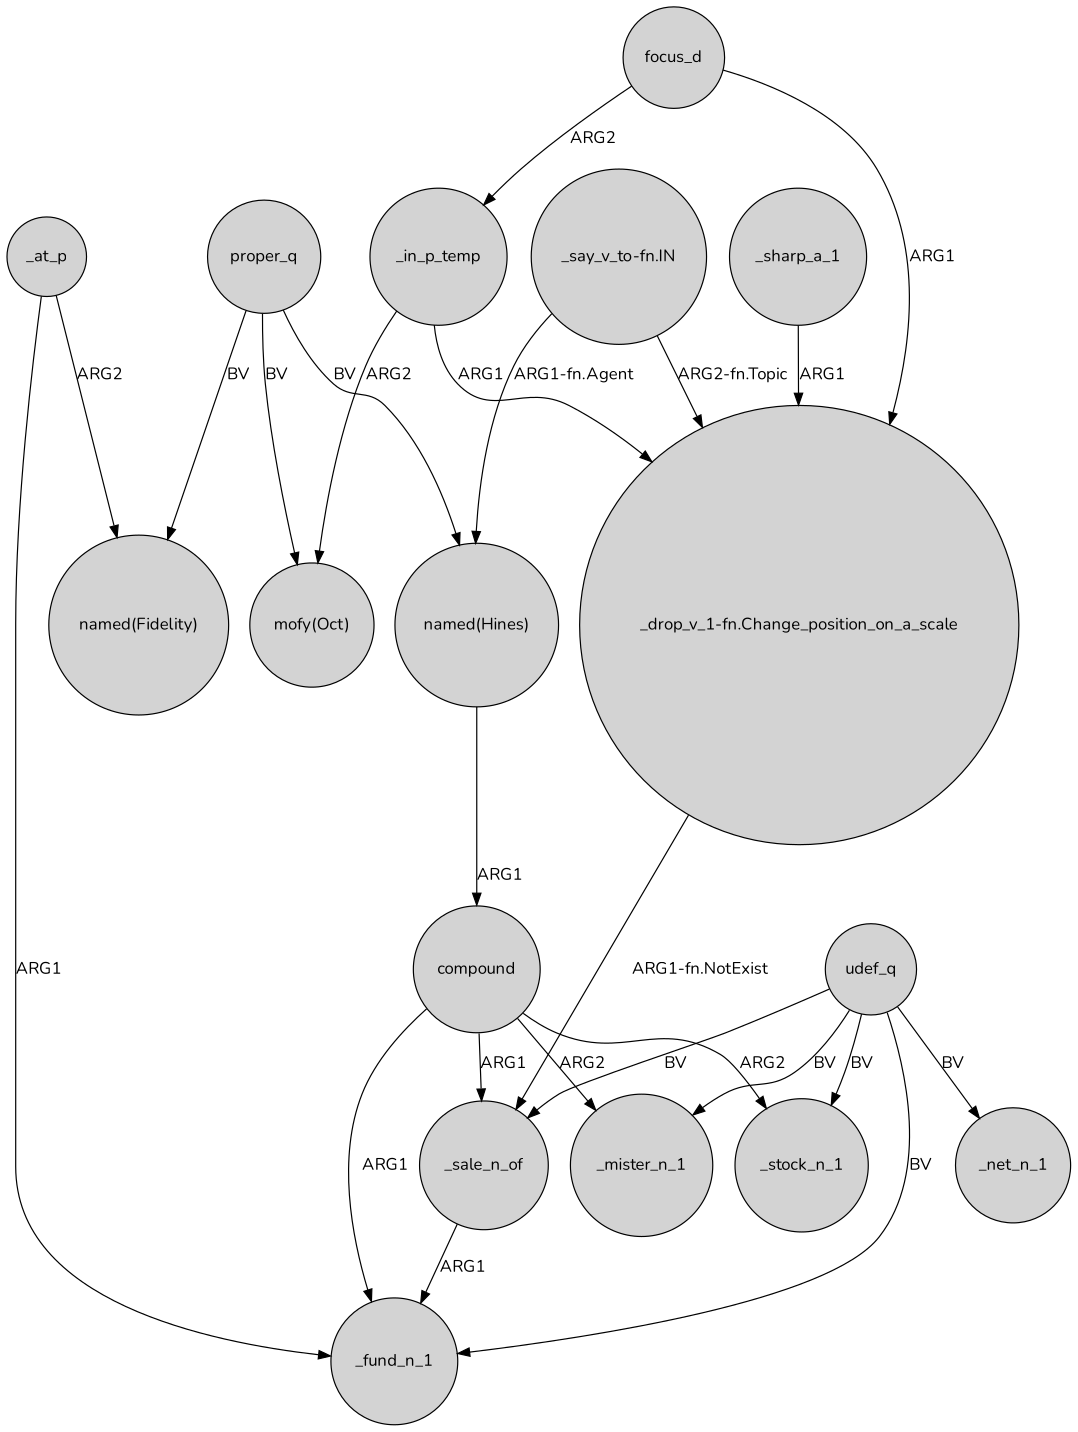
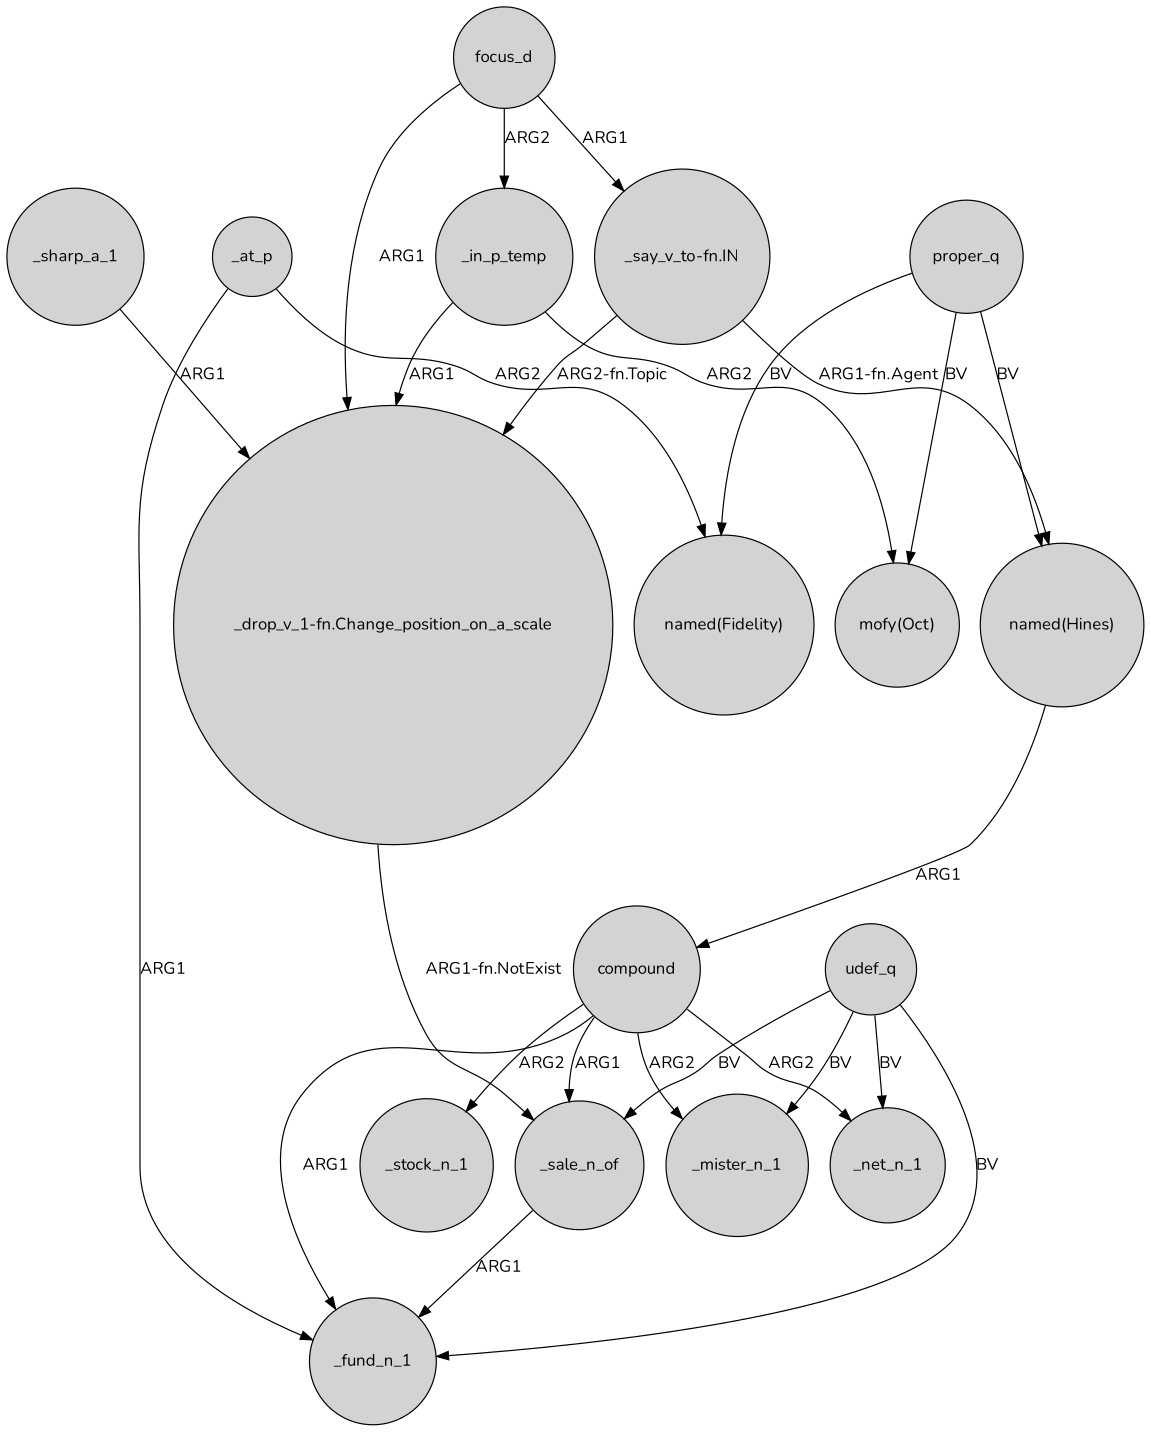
none -> (577, 139)
(851, 1055) -> none
none -> (761, 1068)
